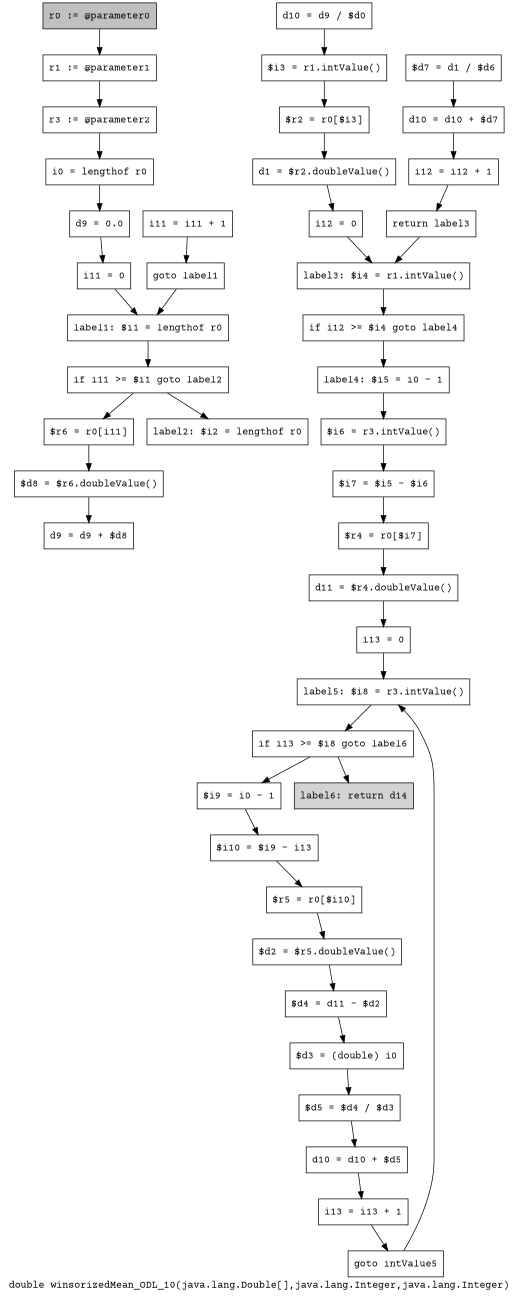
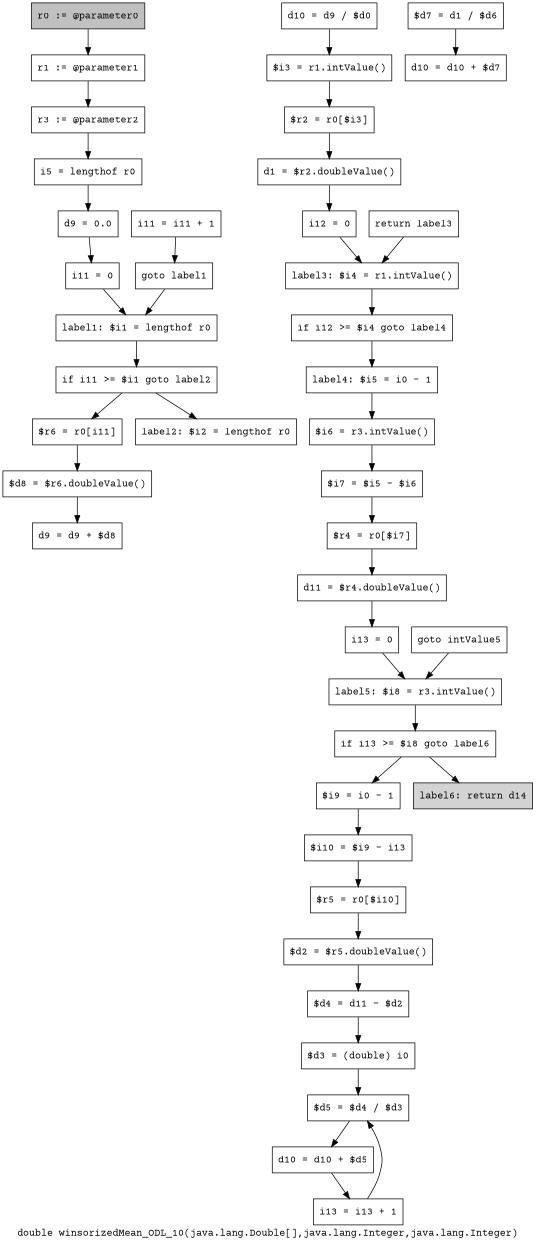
(100, 172) -> (88, 172)
(454, 172) -> none
(378, 1235) -> (382, 1163)
